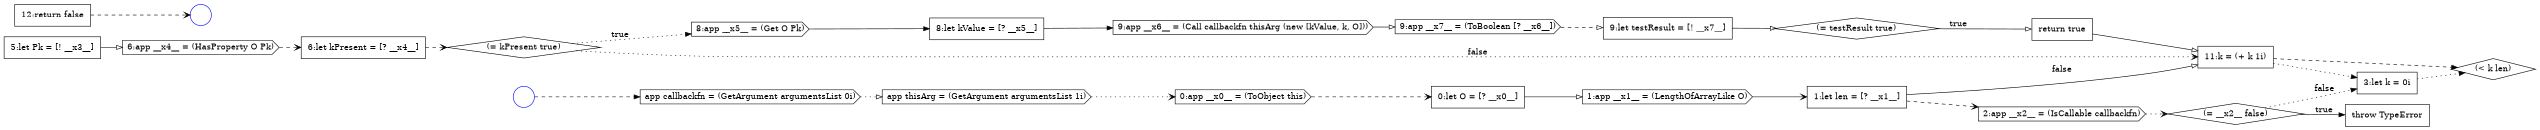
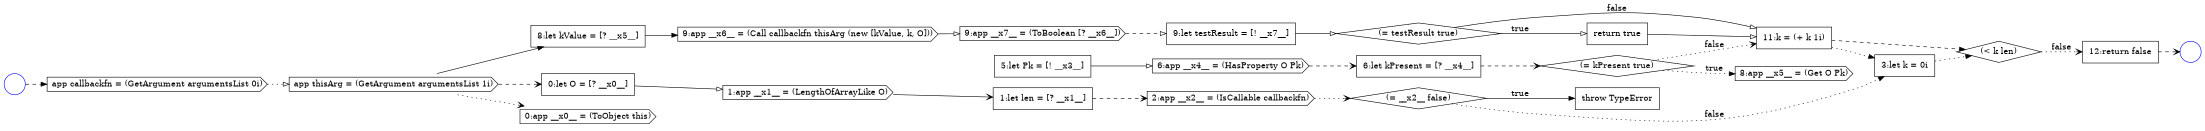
(866, 29) -> (487, 61)
none -> (2059, 52)
(2050, 84) -> (1602, 13)
(1368, 97) -> (517, 84)
